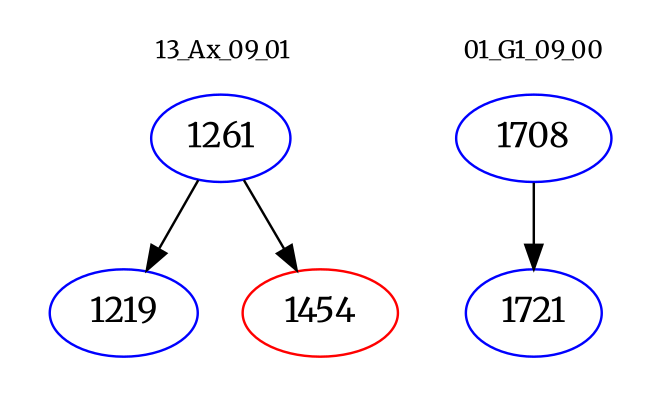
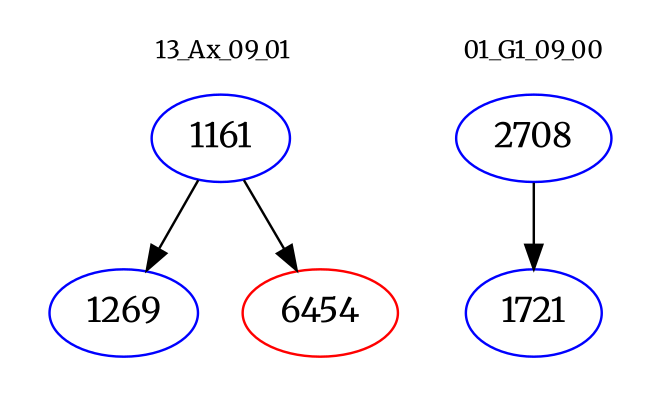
(221, 138) -> (221, 138)
(534, 138) -> (534, 138)
(124, 313) -> (124, 313)
(320, 313) -> (320, 313)
